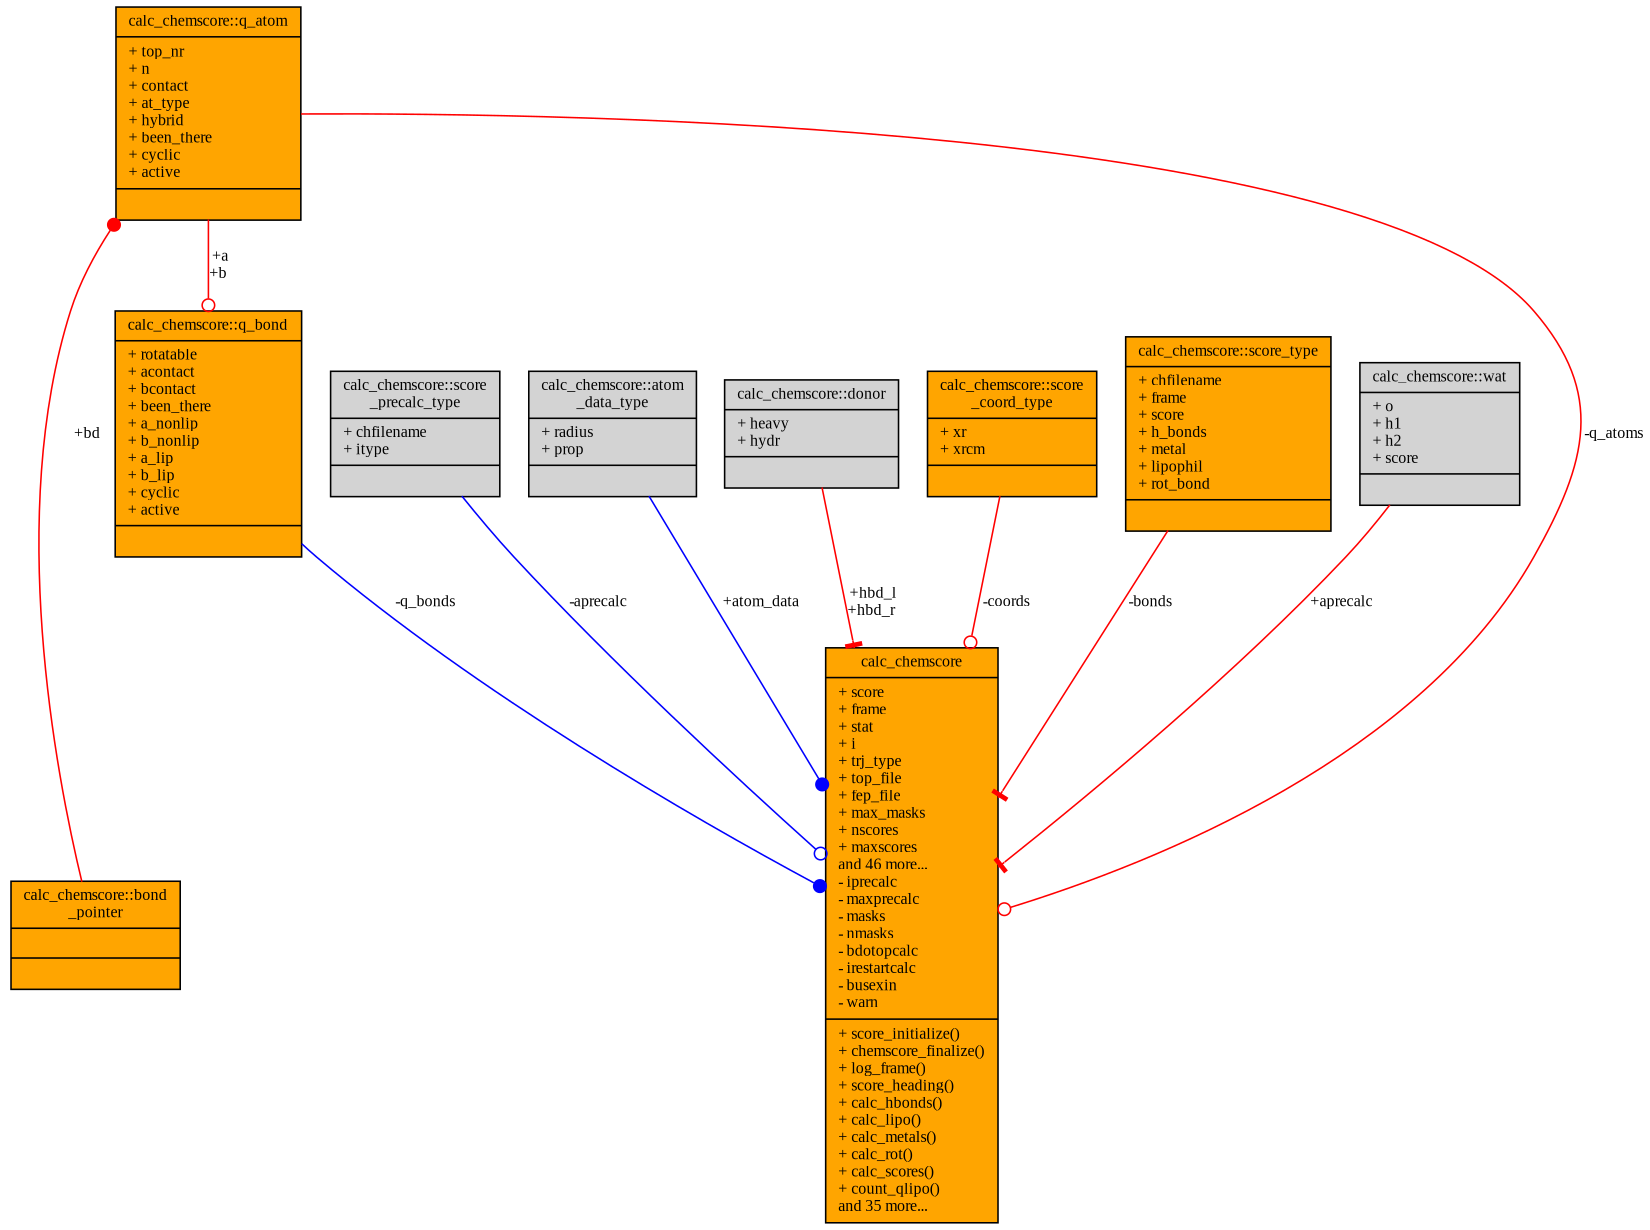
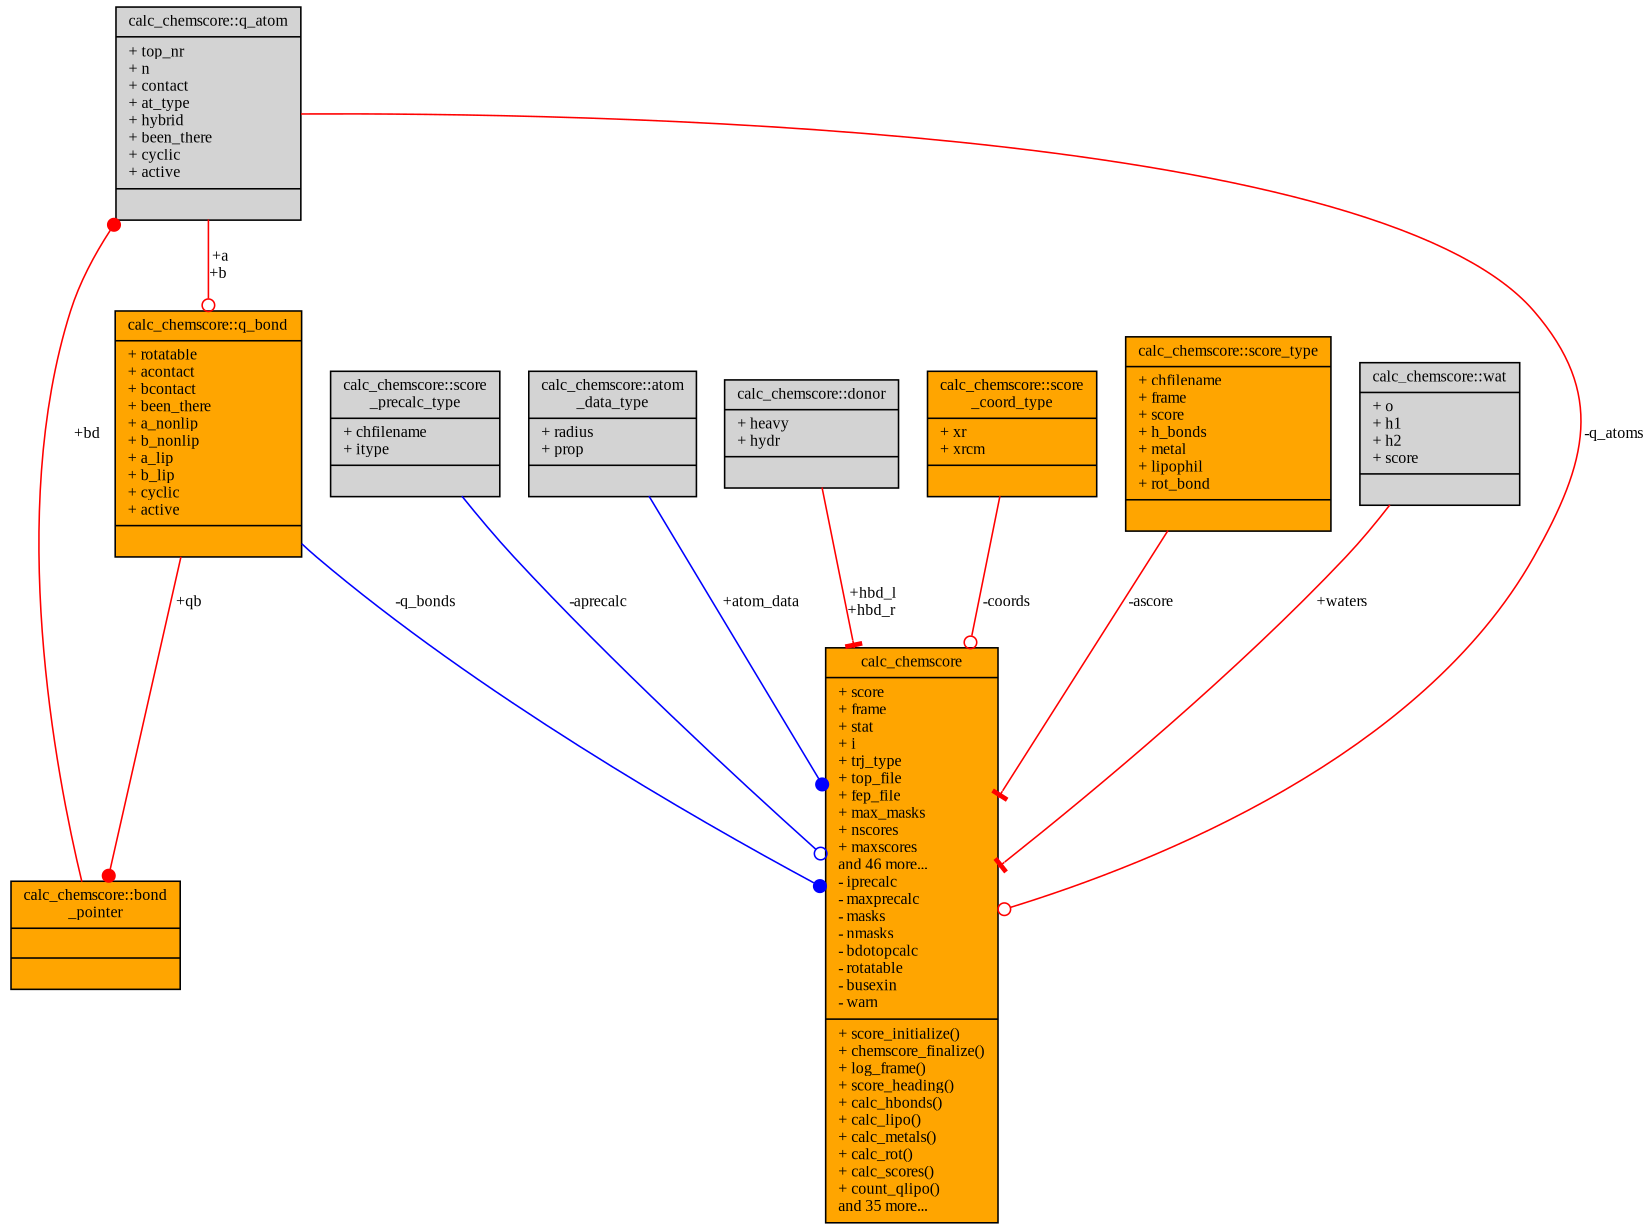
(208, 114) -> (208, 114)
(1149, 602) -> (1149, 602)
(1340, 602) -> (1340, 602)
none -> (146, 713)
(877, 968) -> (871, 968)
